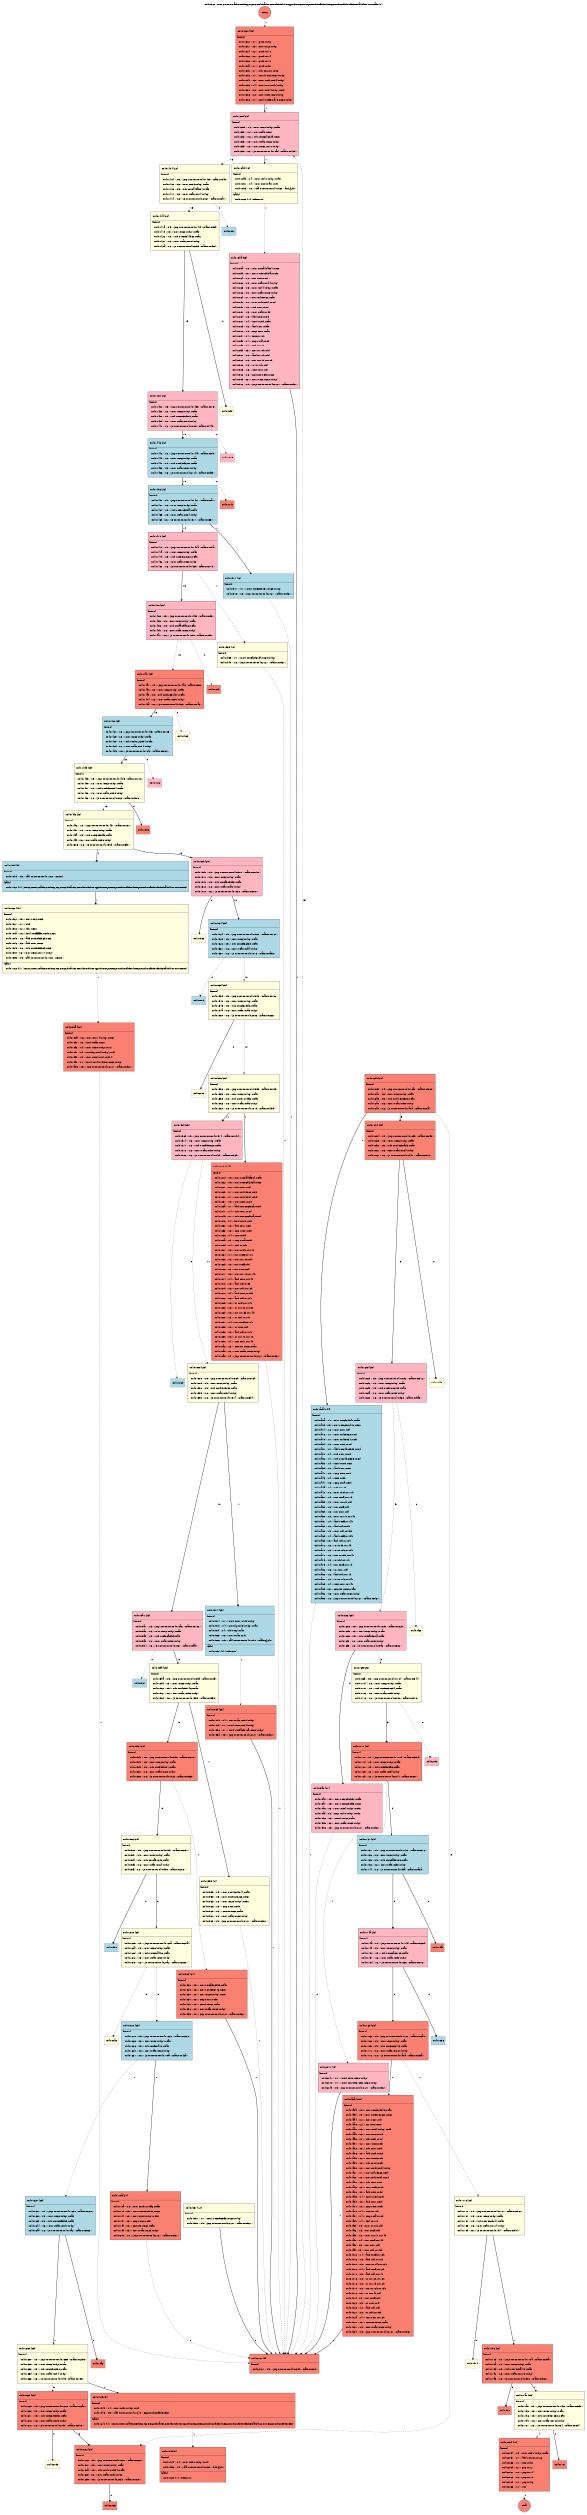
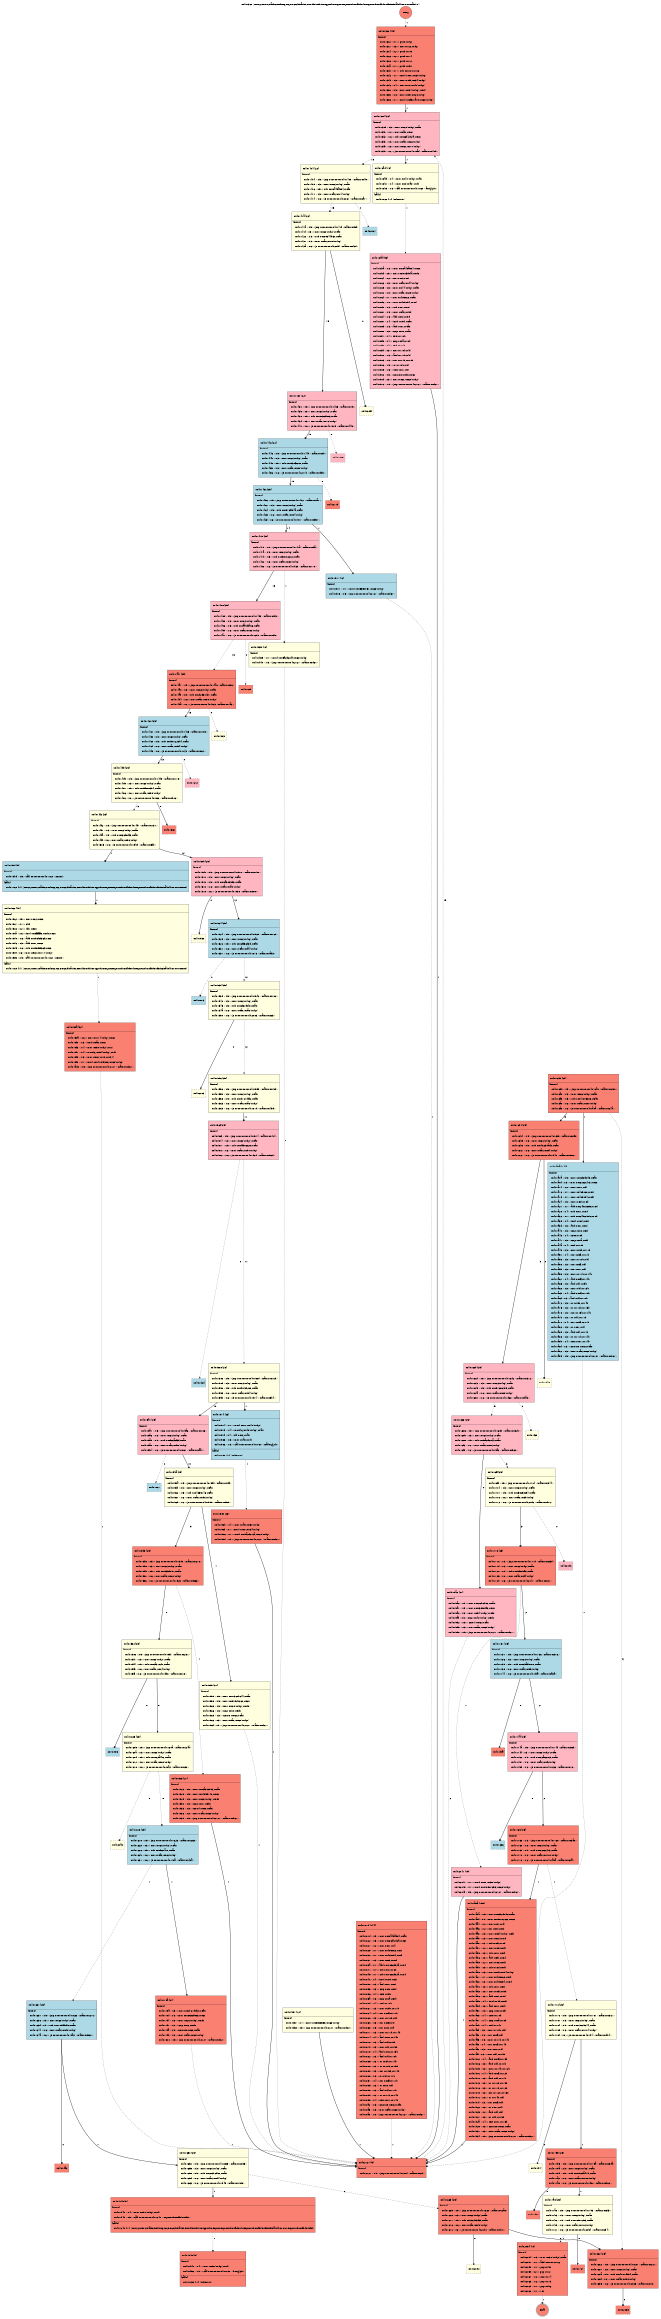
(245, 1137) -> none
